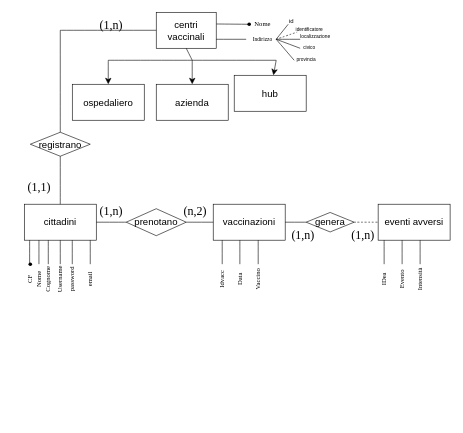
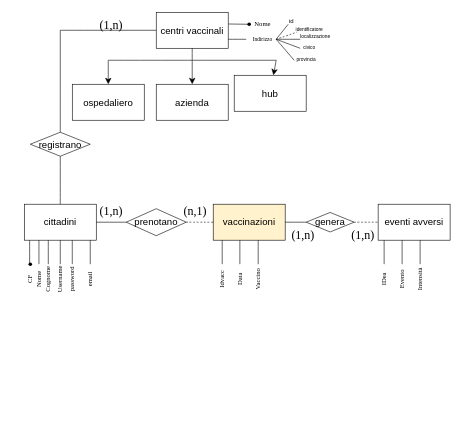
(186, 30) -> (192, 30)
(39, 186) -> none
(195, 210) -> (195, 210)
(200, 222) -> (200, 222)
(249, 222) -> (249, 222)
